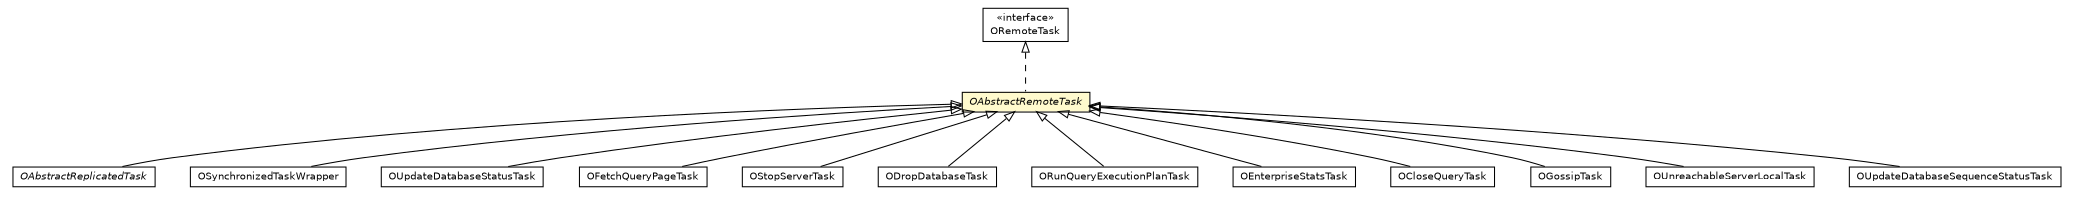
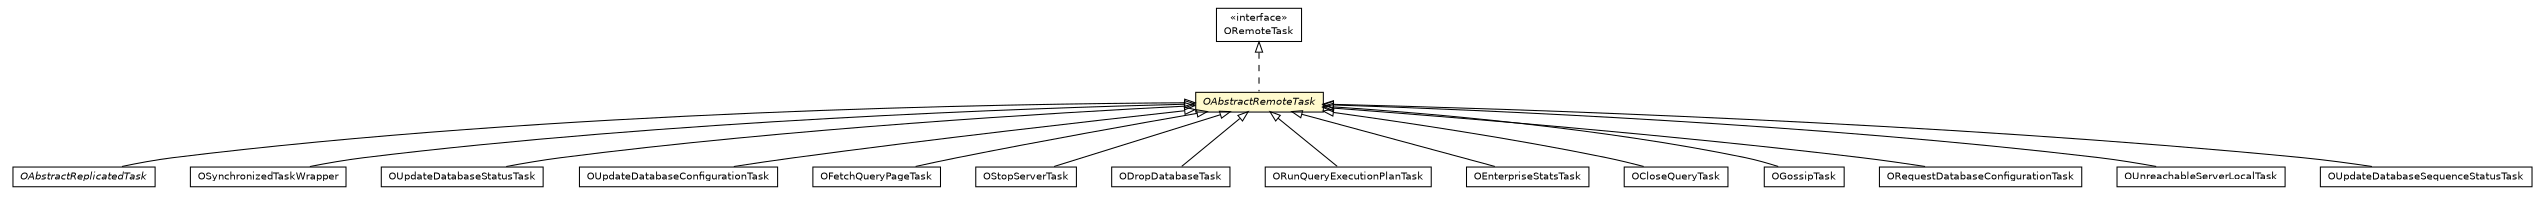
none -> (678, 176)
none -> (1980, 176)
